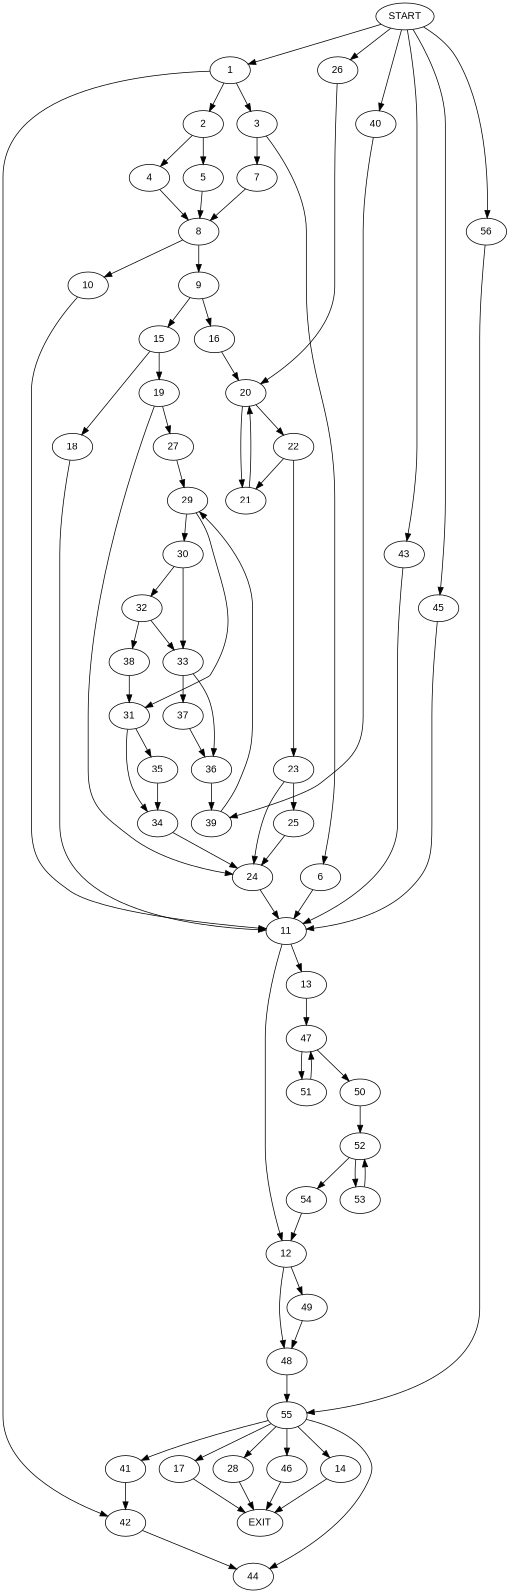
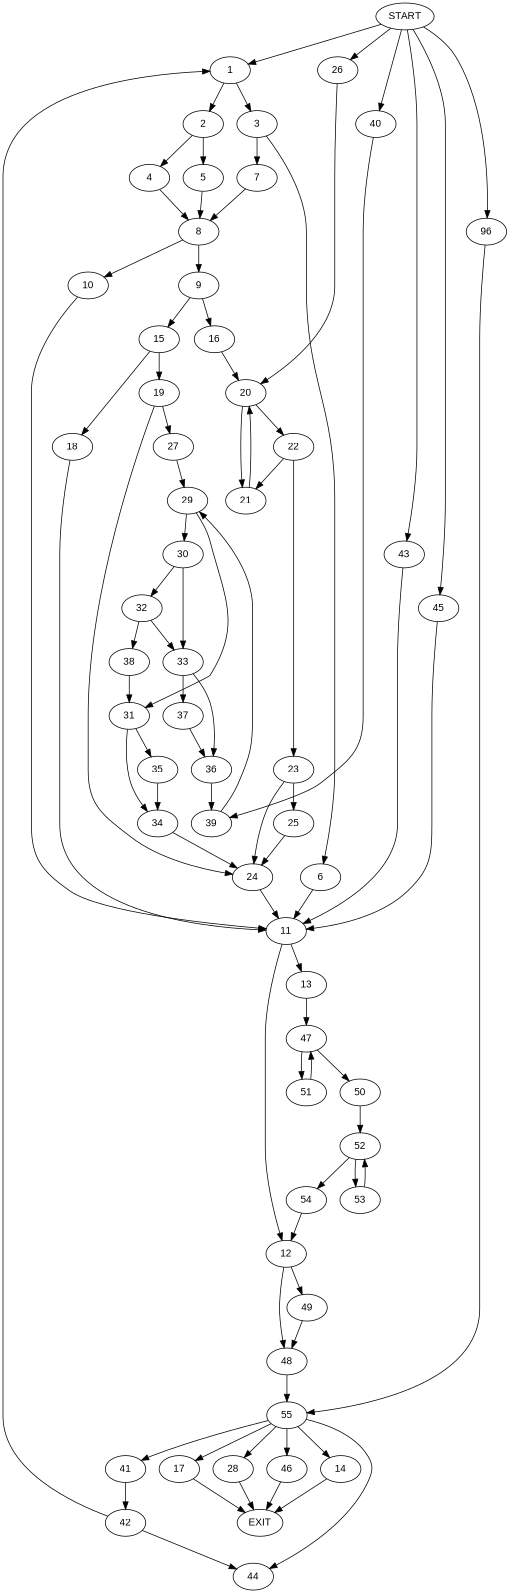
(486, 232) -> (486, 232)
(3, 742) -> (3, 750)
